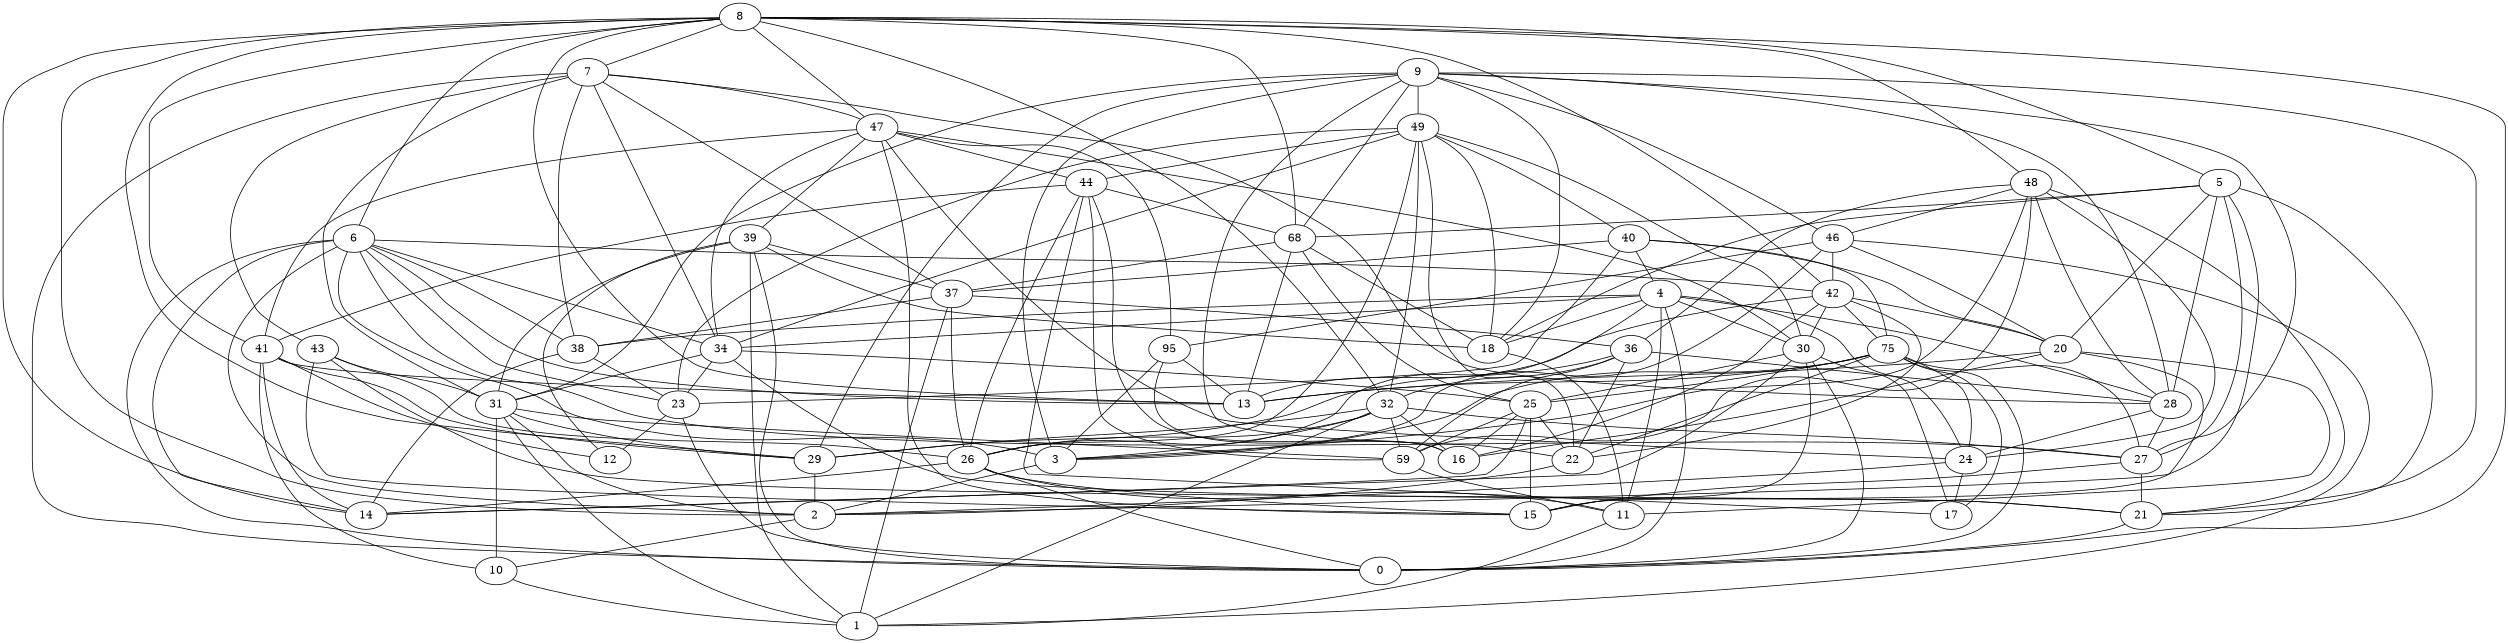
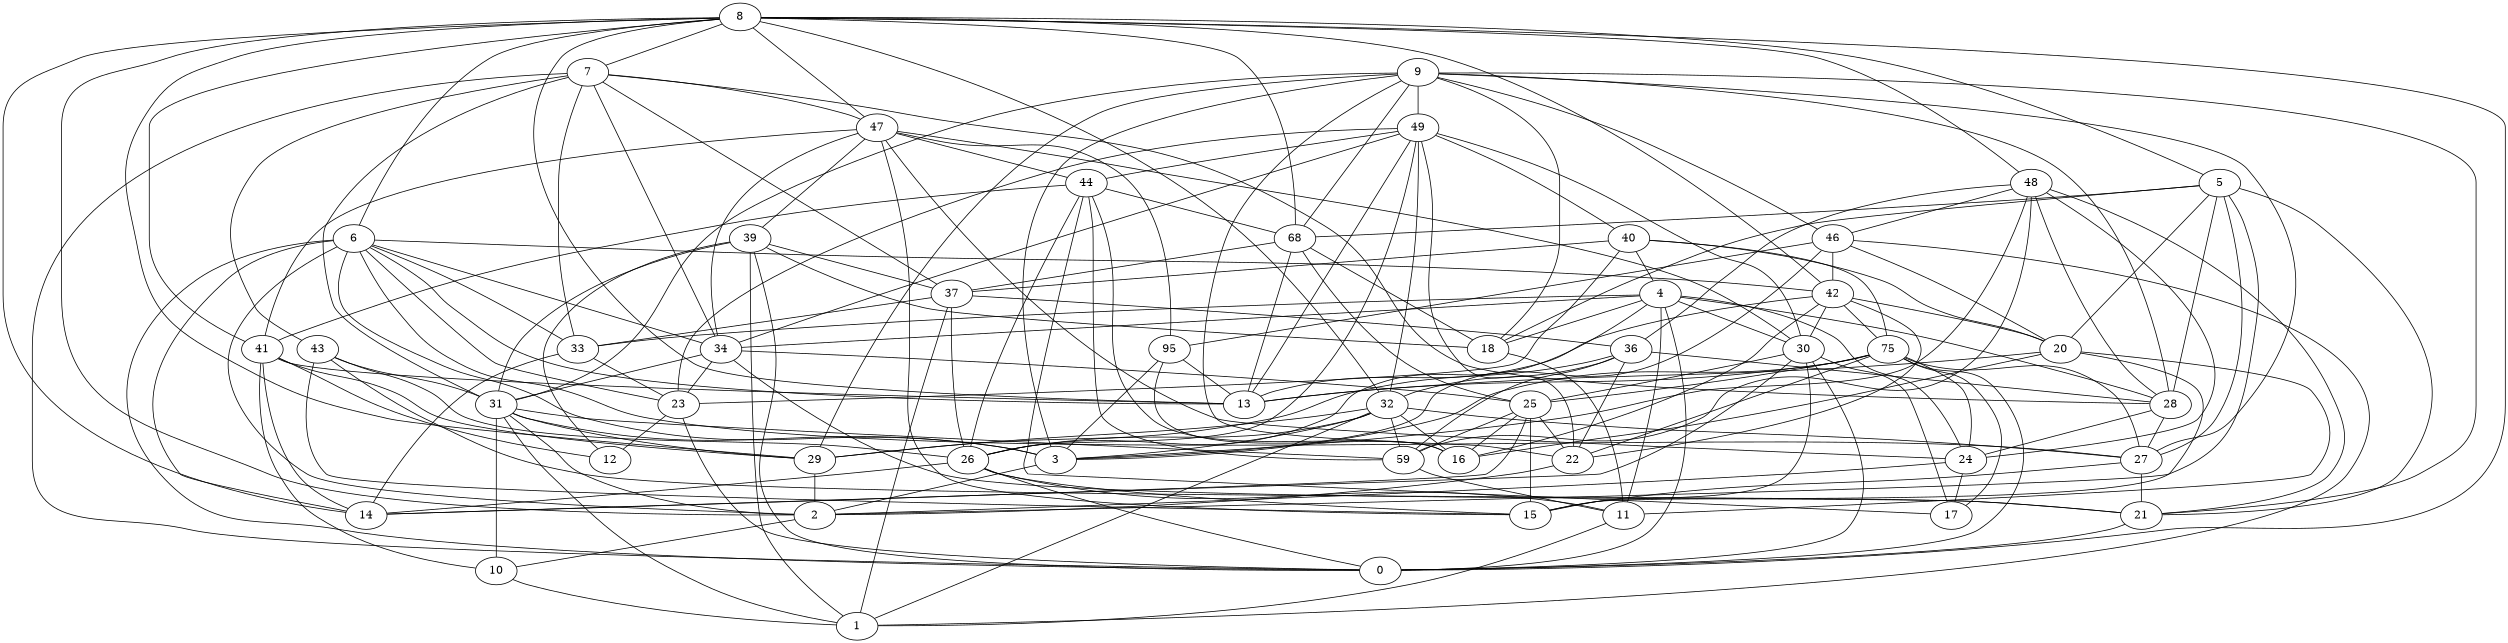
(1490, 220) -> (1328, 273)
(578, 349) -> (578, 349)
none -> (774, 439)
